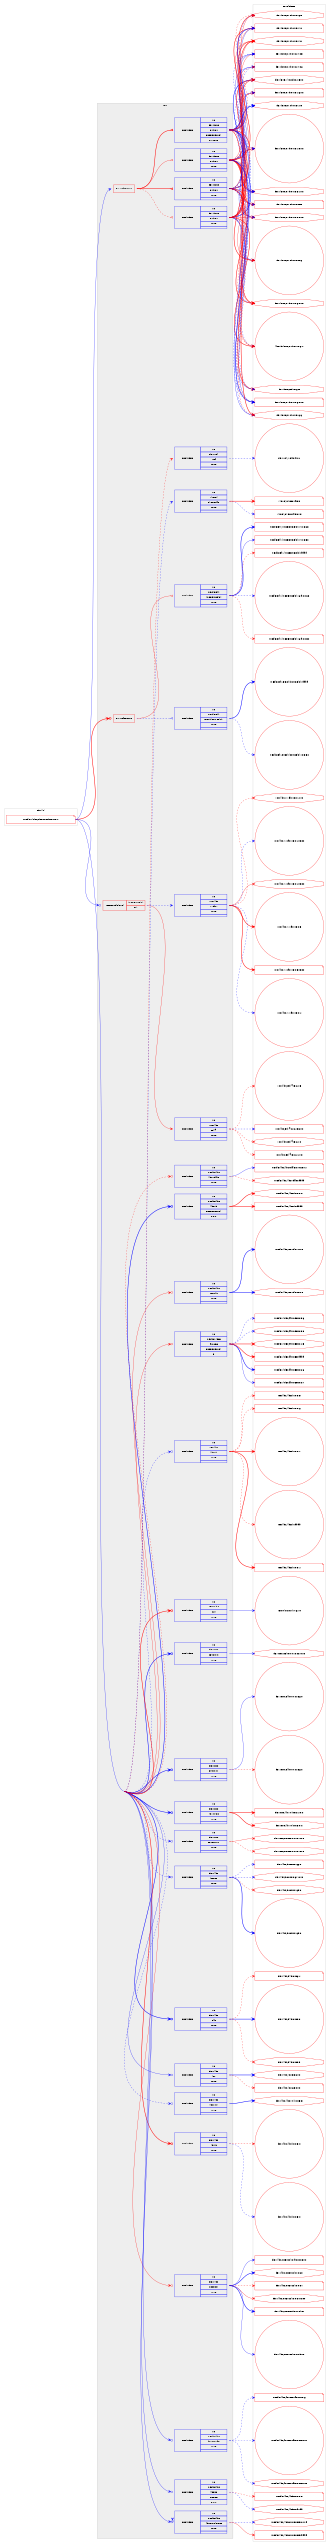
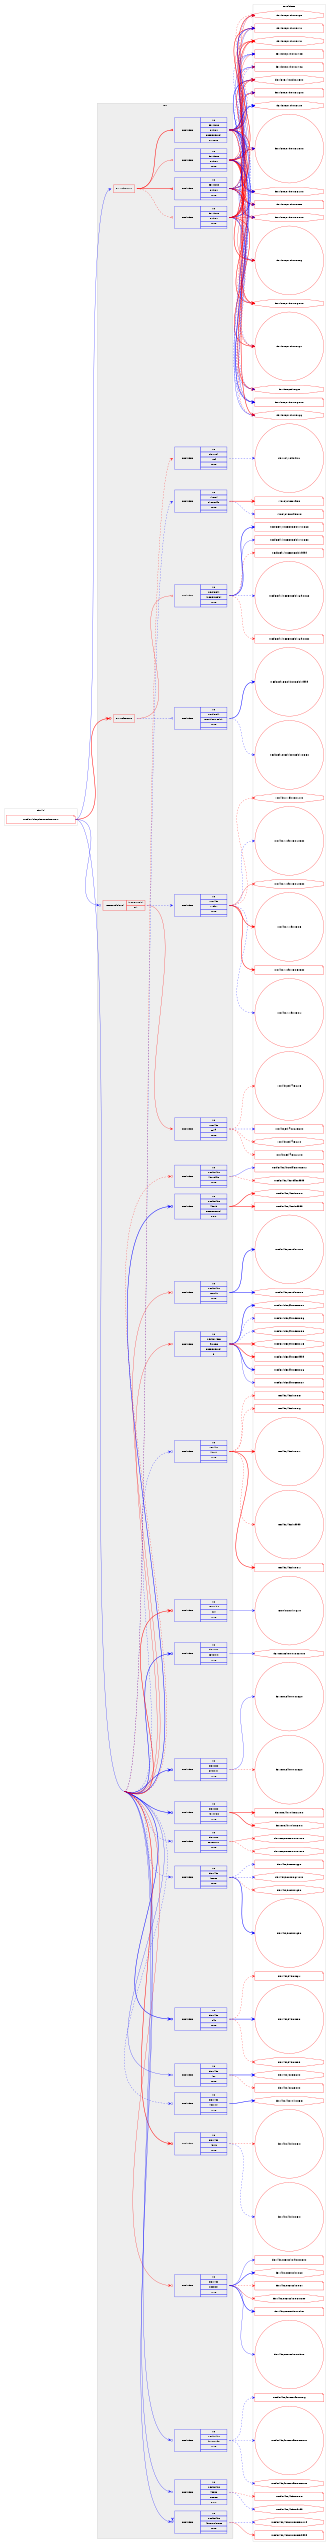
(289, 346) -> (289, 346)
none -> (289, 1305)
